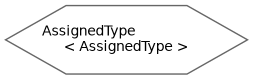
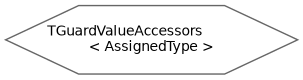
(127, 40) -> (152, 40)
